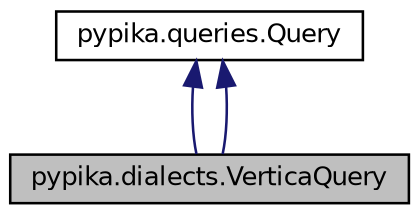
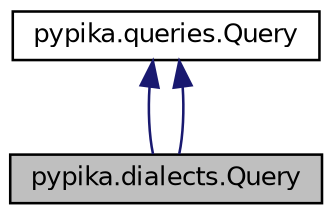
(210, 179) -> (166, 179)
